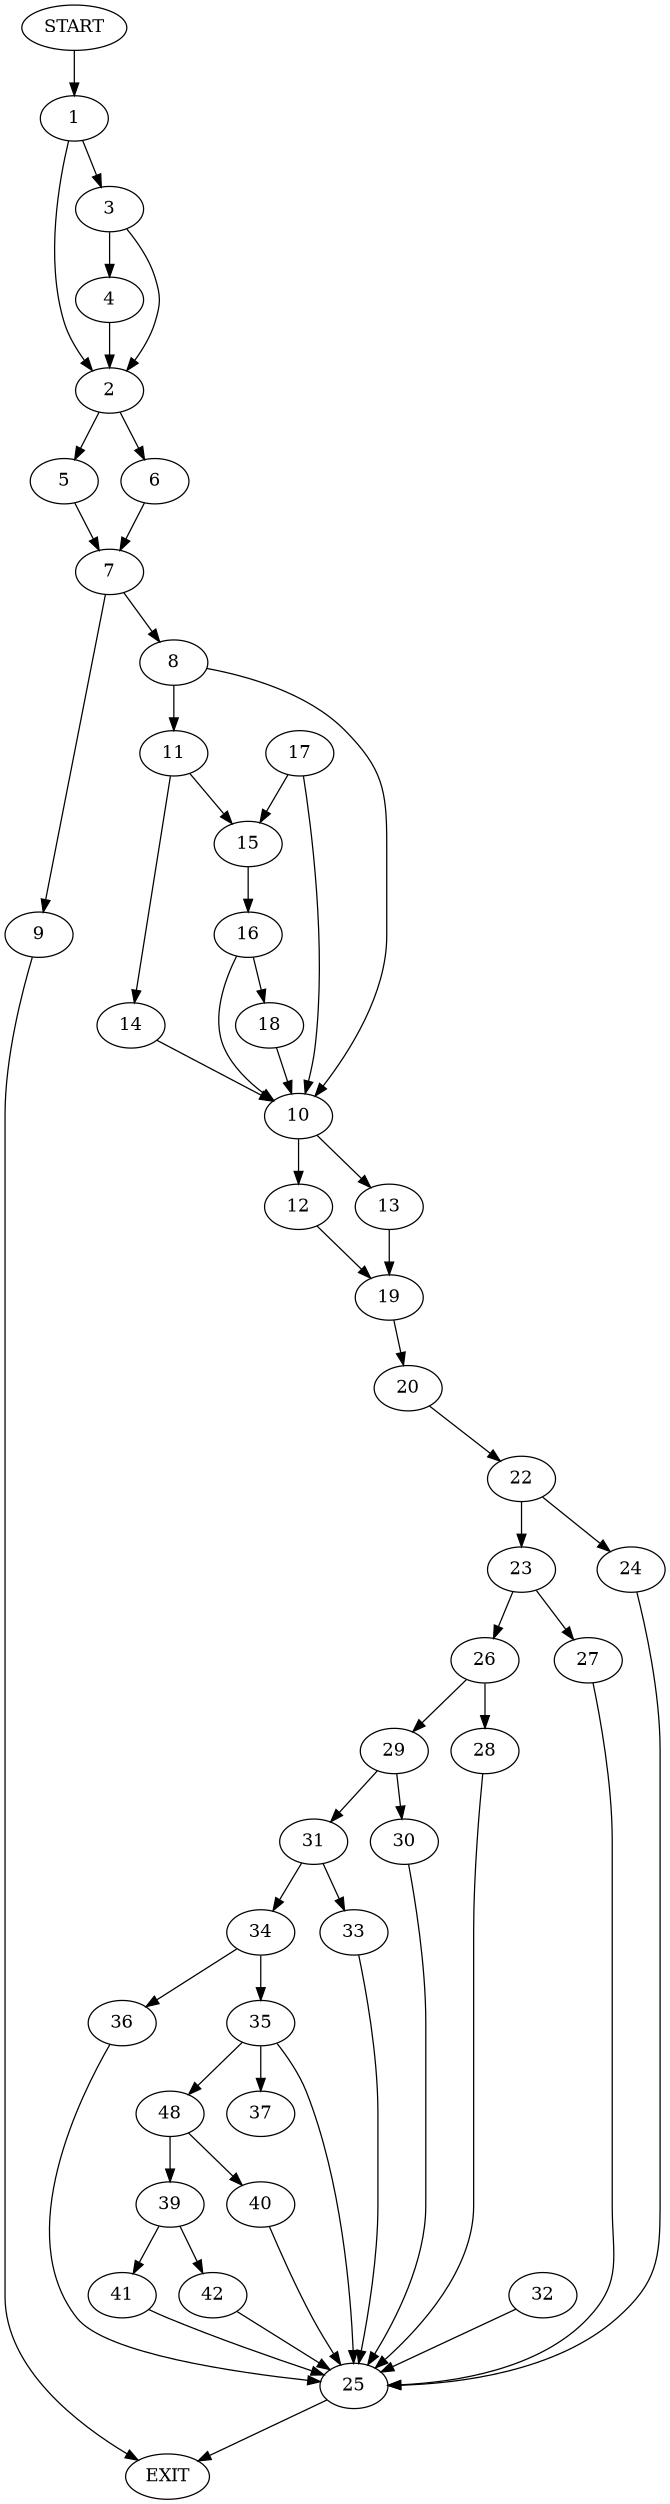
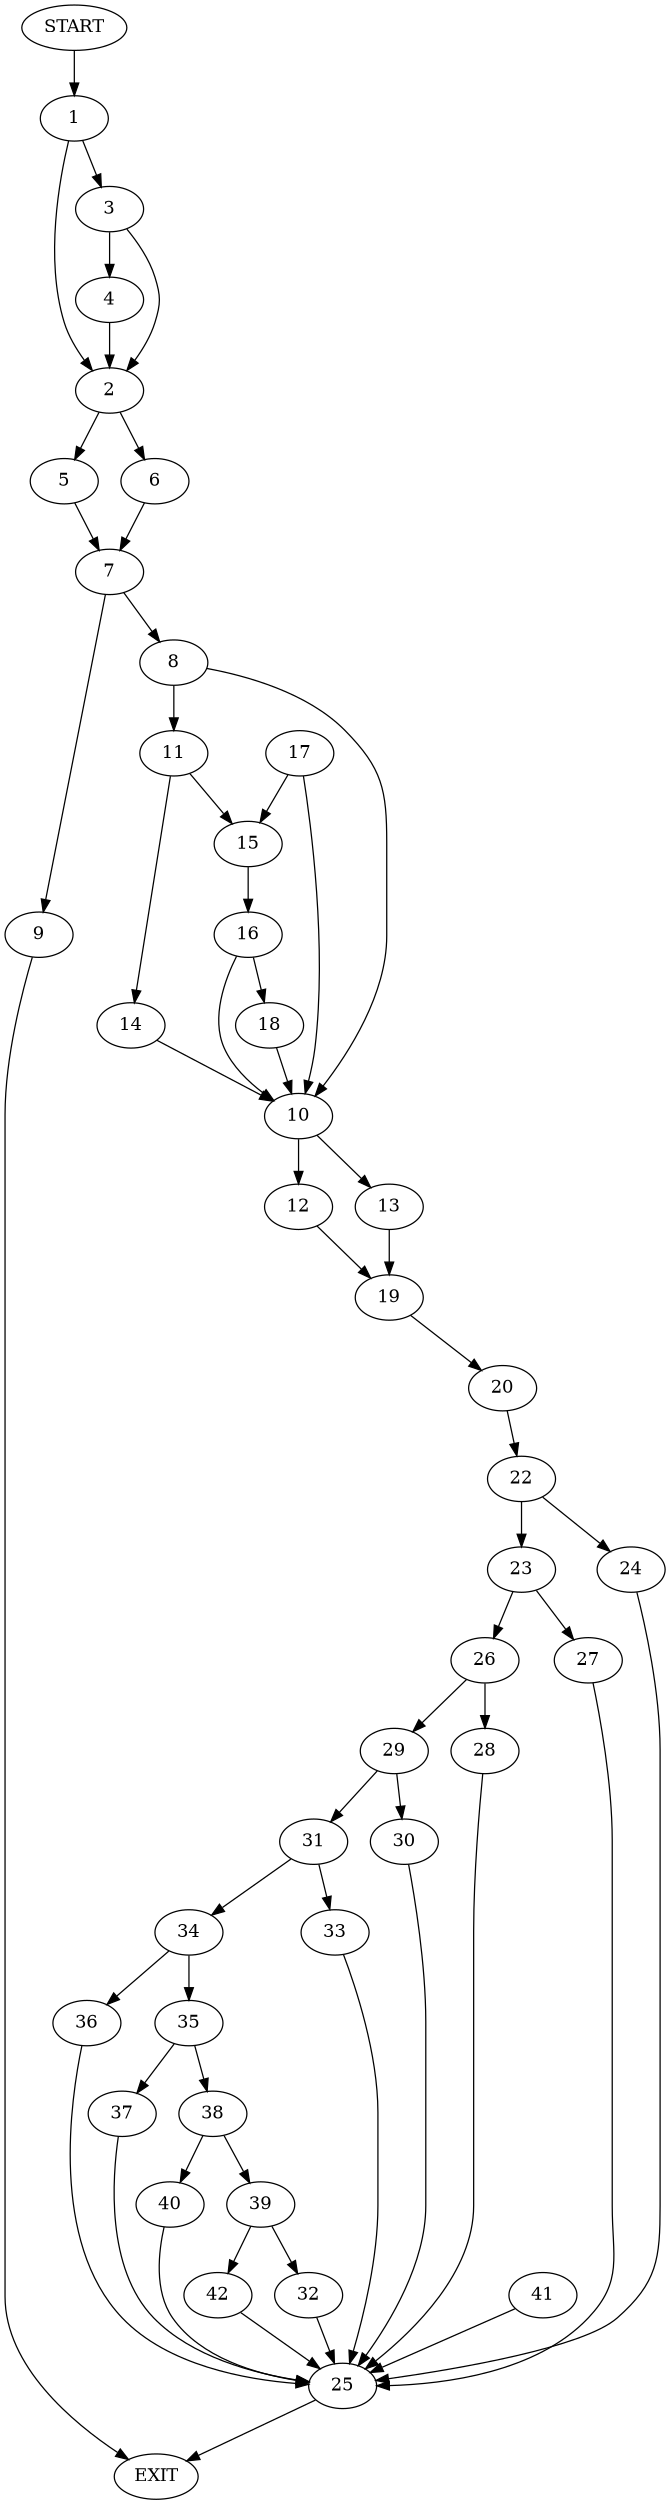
(170, 2114) -> (213, 2114)
(335, 2191) -> (144, 2305)
(149, 2244) -> (282, 2244)
